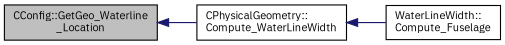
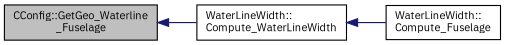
(81, 23) -> (81, 23)
(272, 23) -> (272, 23)
